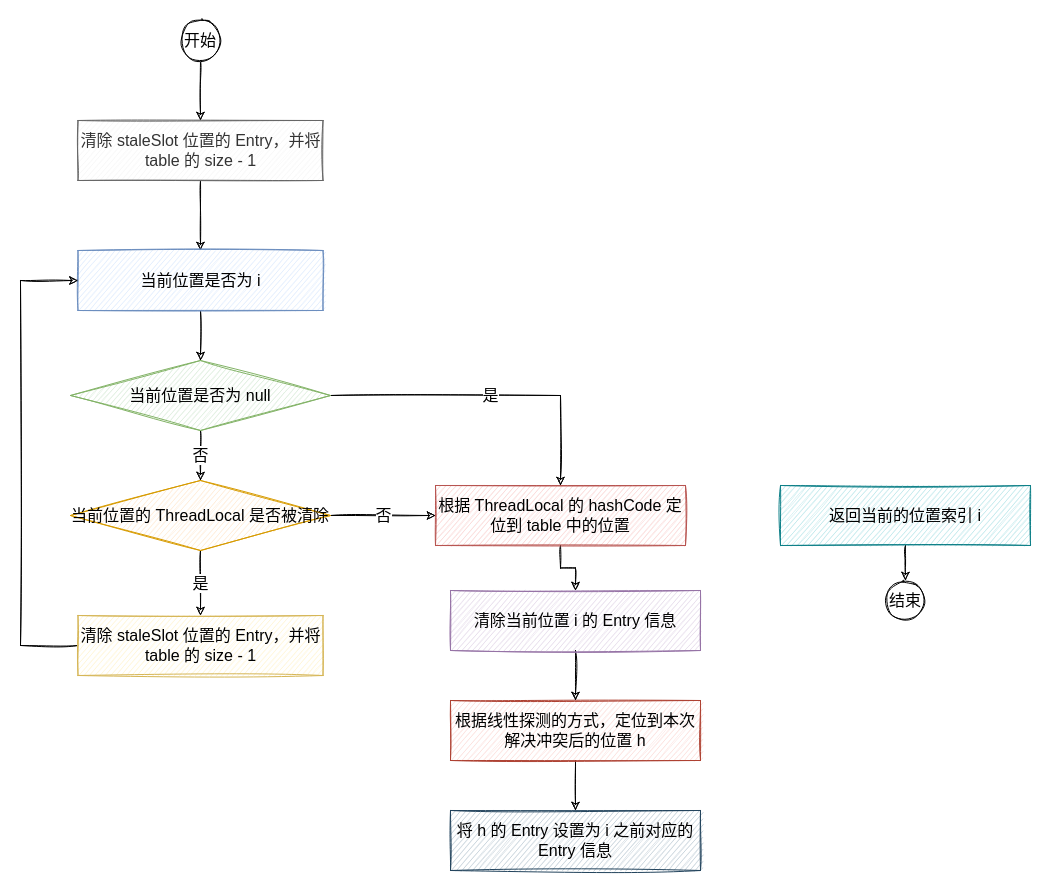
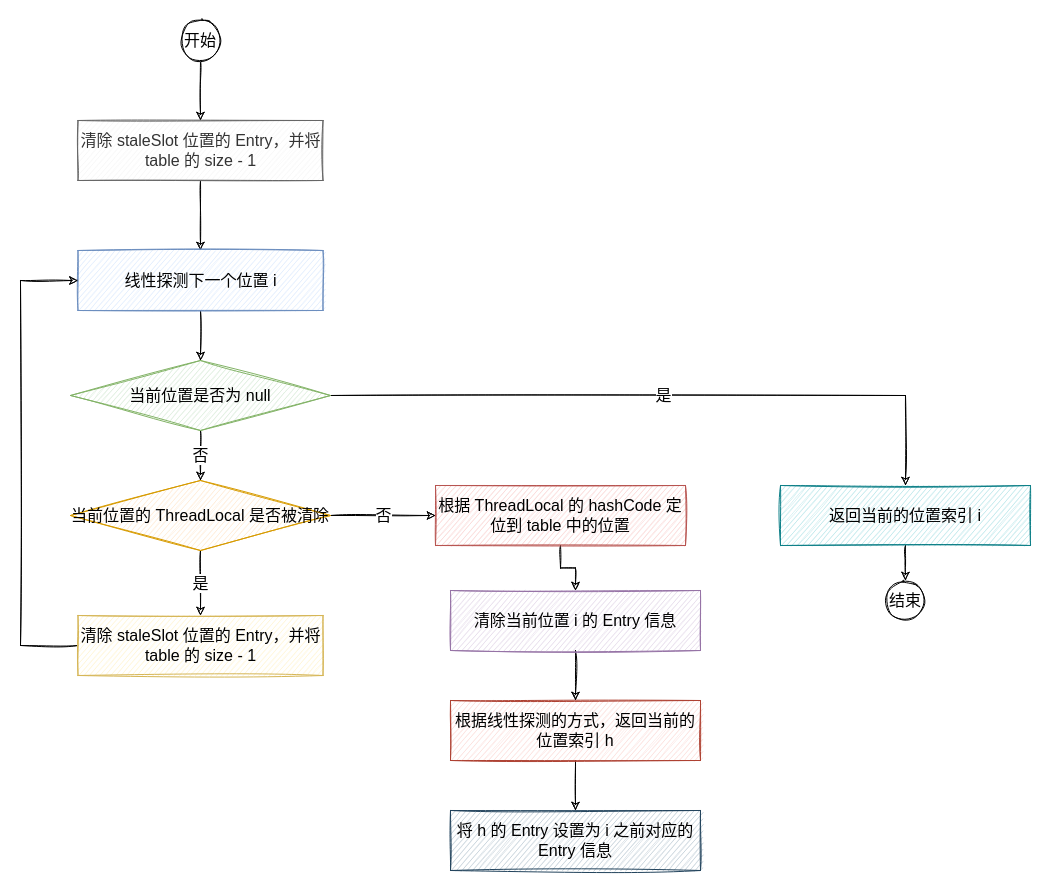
(201, 281) -> (201, 281)
(561, 424) -> (761, 396)
(576, 731) -> (576, 731)
